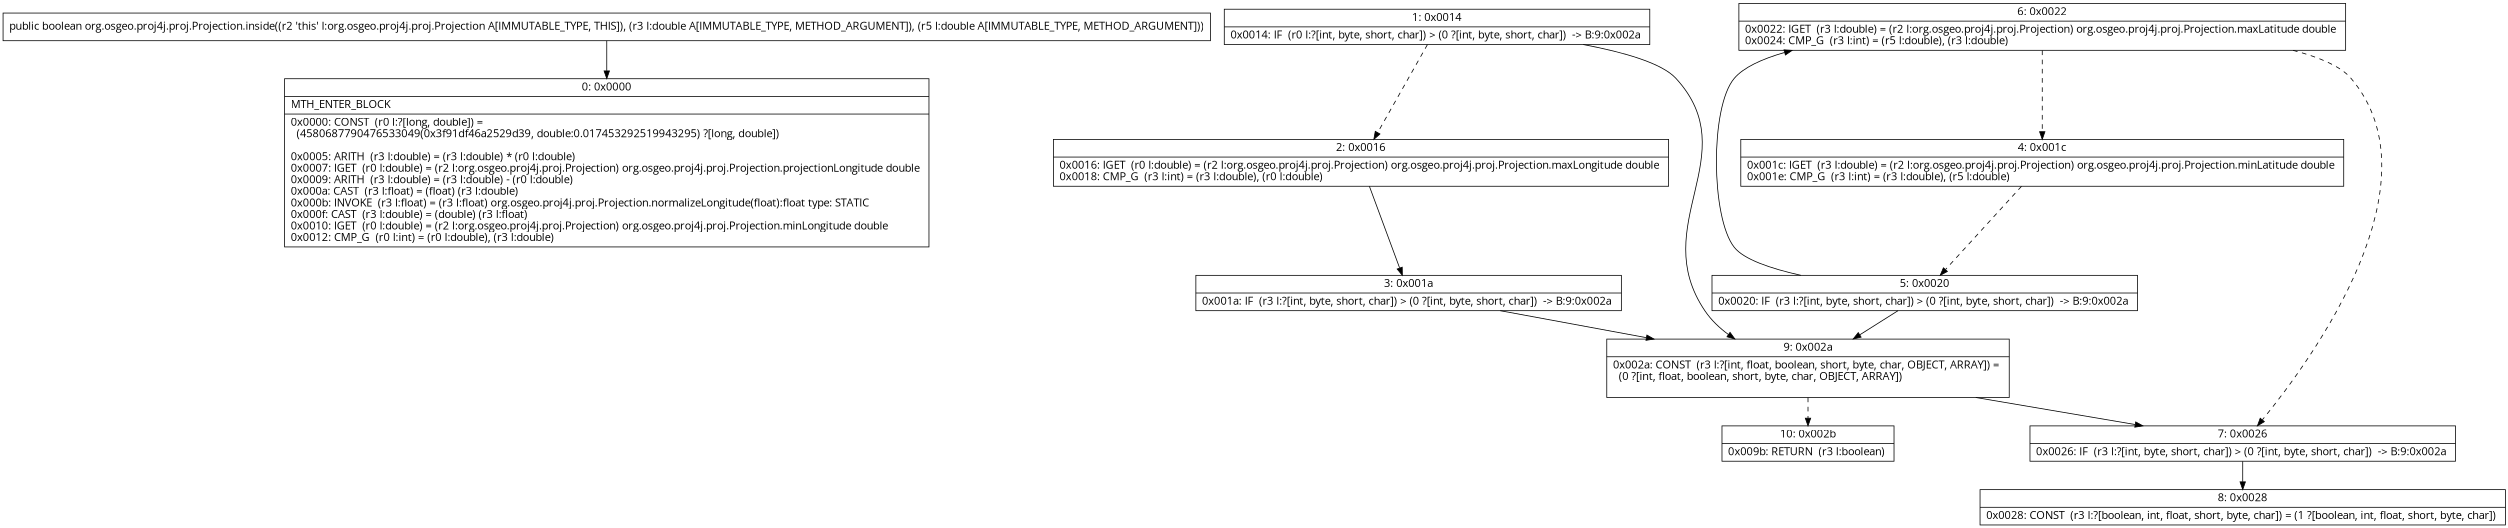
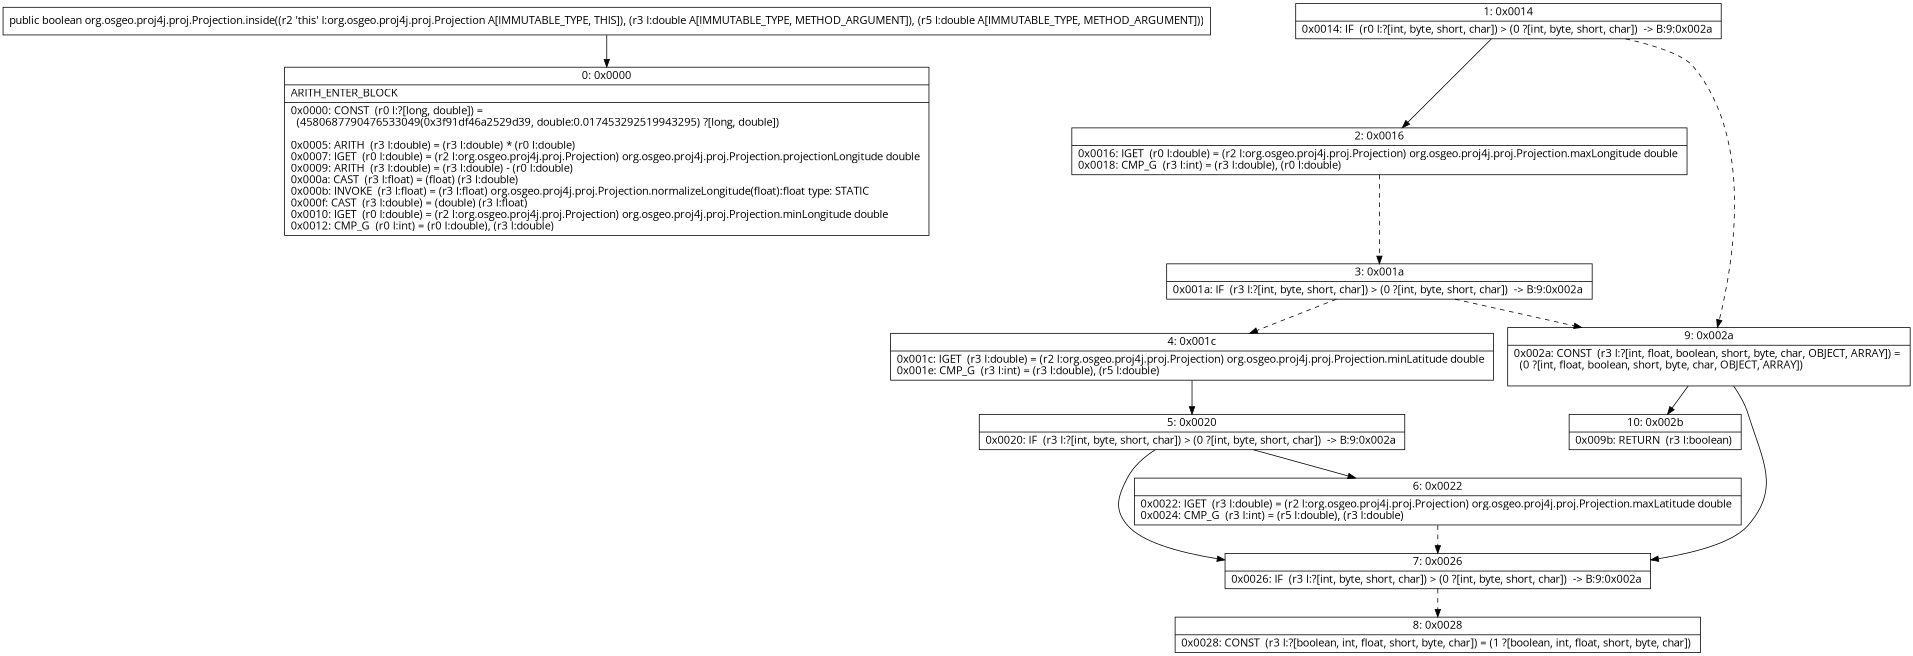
(1403, 89) -> (1450, 81)
(2042, 91) -> (1297, 315)
(341, 105) -> (344, 93)
(1701, 161) -> (1730, 153)
(1384, 227) -> (1379, 215)
(1984, 228) -> (1192, 393)
(1879, 323) -> (1130, 527)
(1573, 324) -> (1515, 313)
(1808, 408) -> (1680, 397)
(2243, 472) -> (1438, 599)
